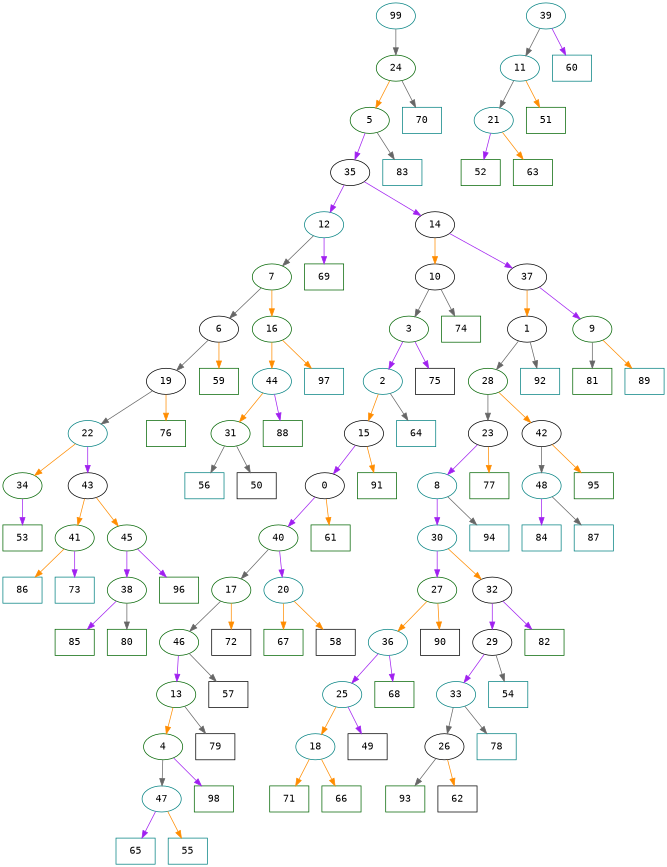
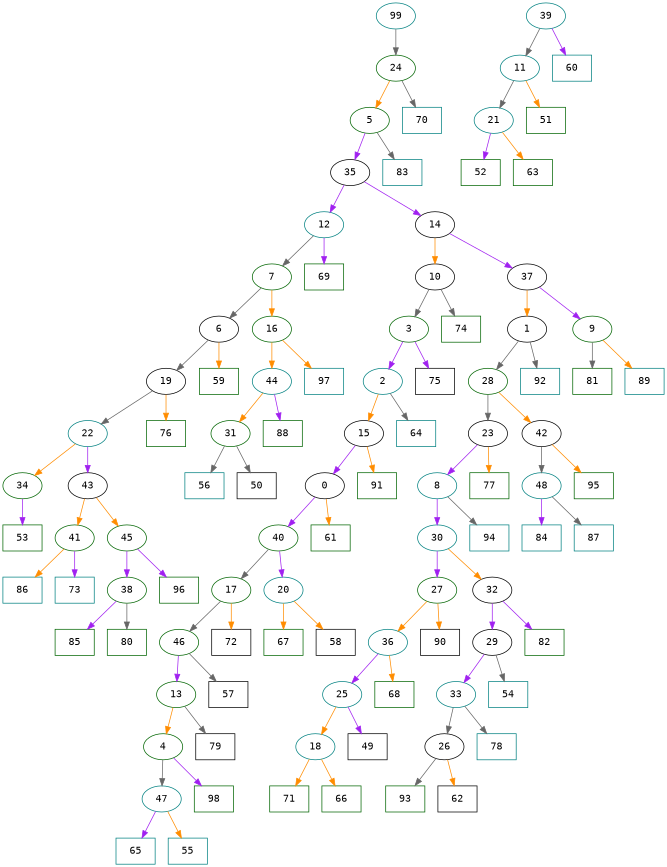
(391, 665) -> (391, 665)
